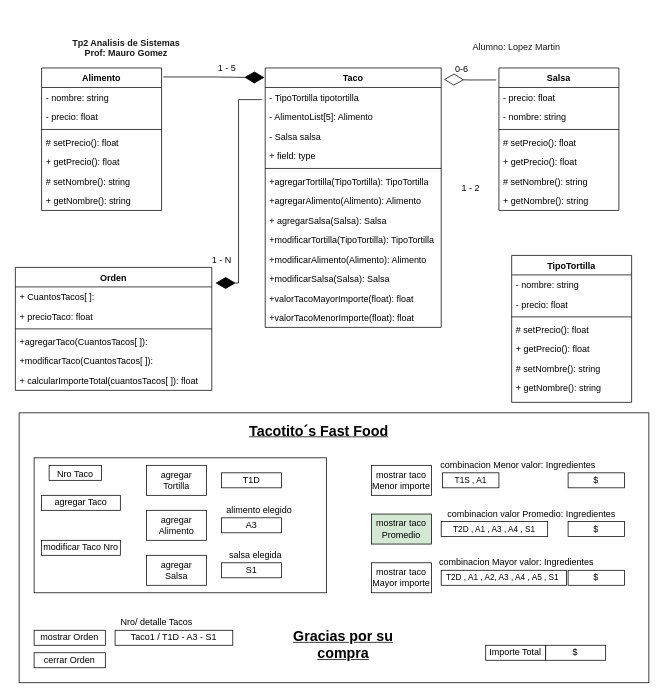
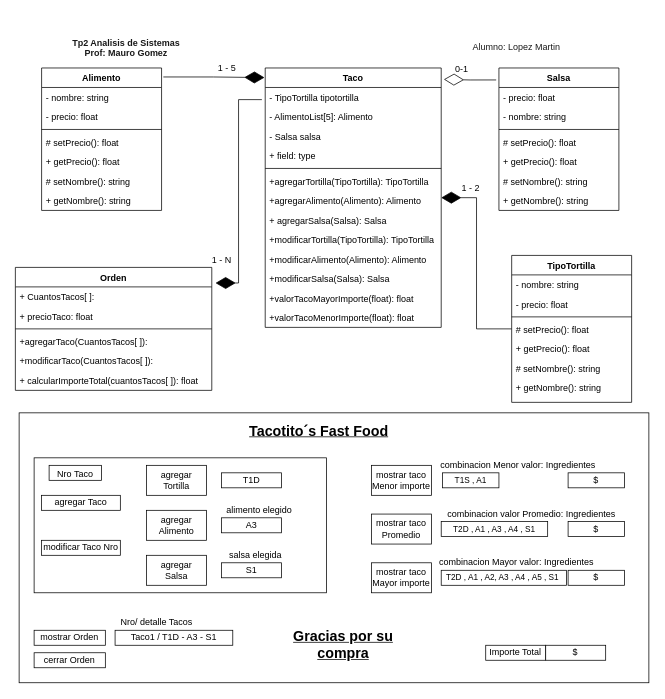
(462, 68) -> (462, 68)
none -> (477, 257)
(402, 529) -> (402, 529)
